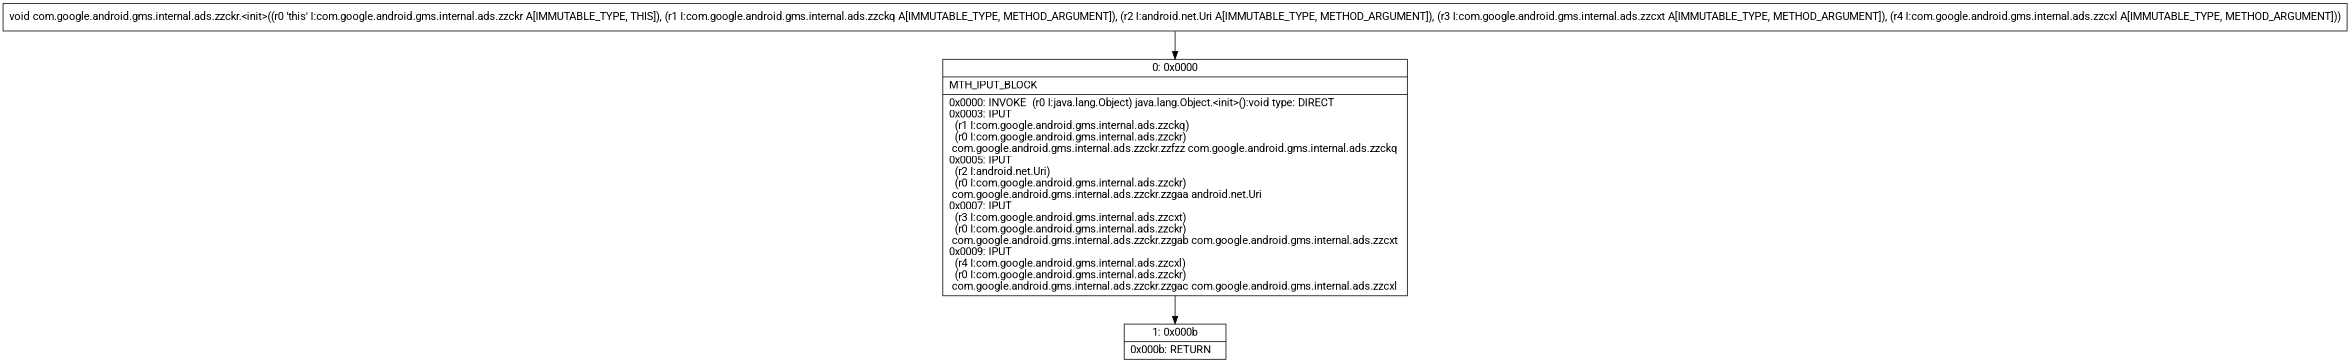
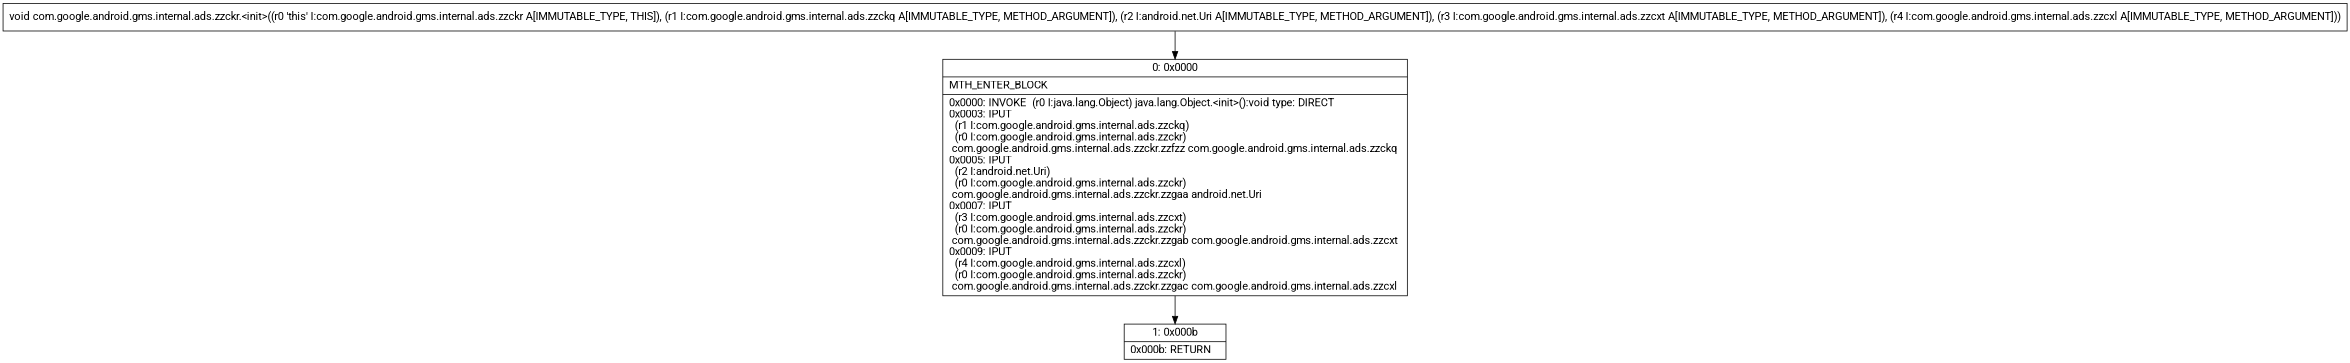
(993, 85) -> (999, 85)
